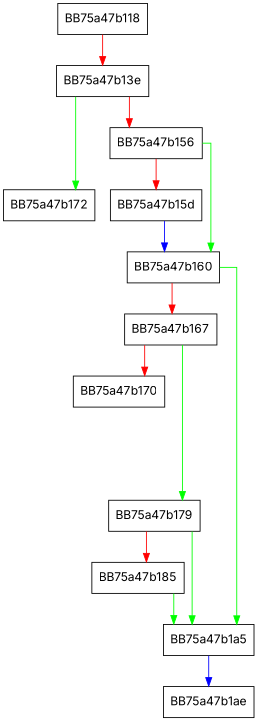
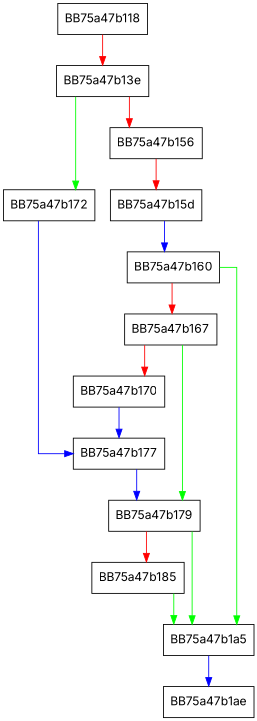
(211, 189) -> none
none -> (119, 454)
